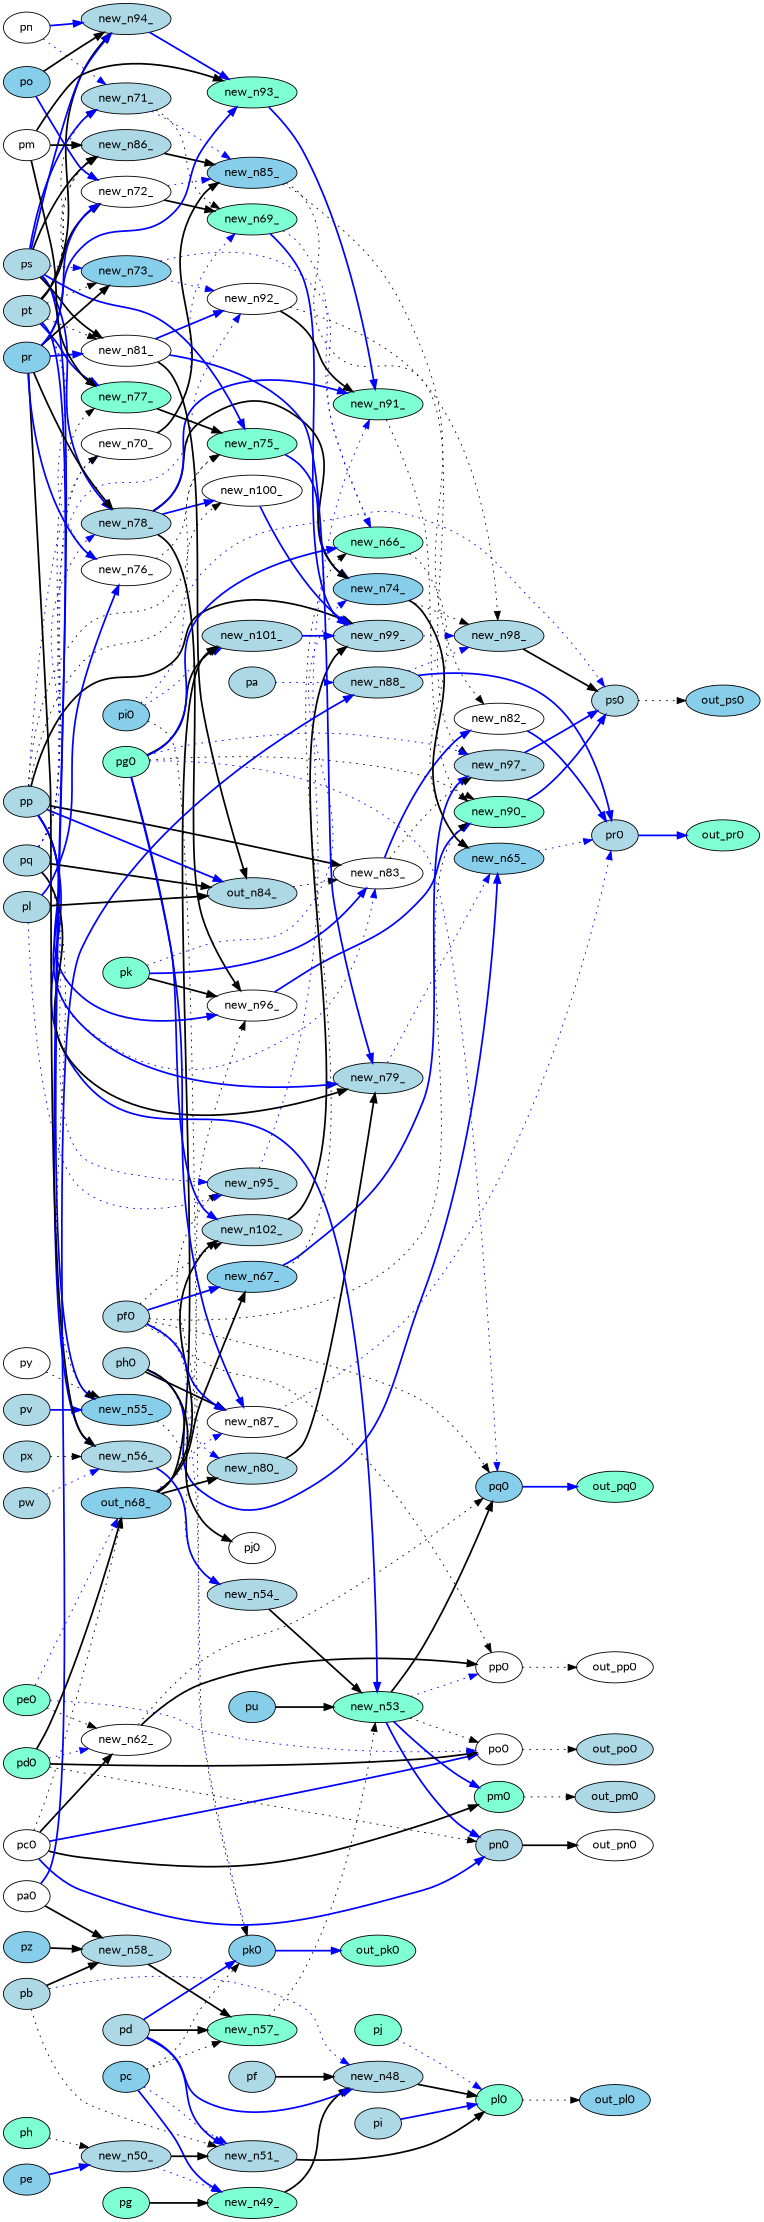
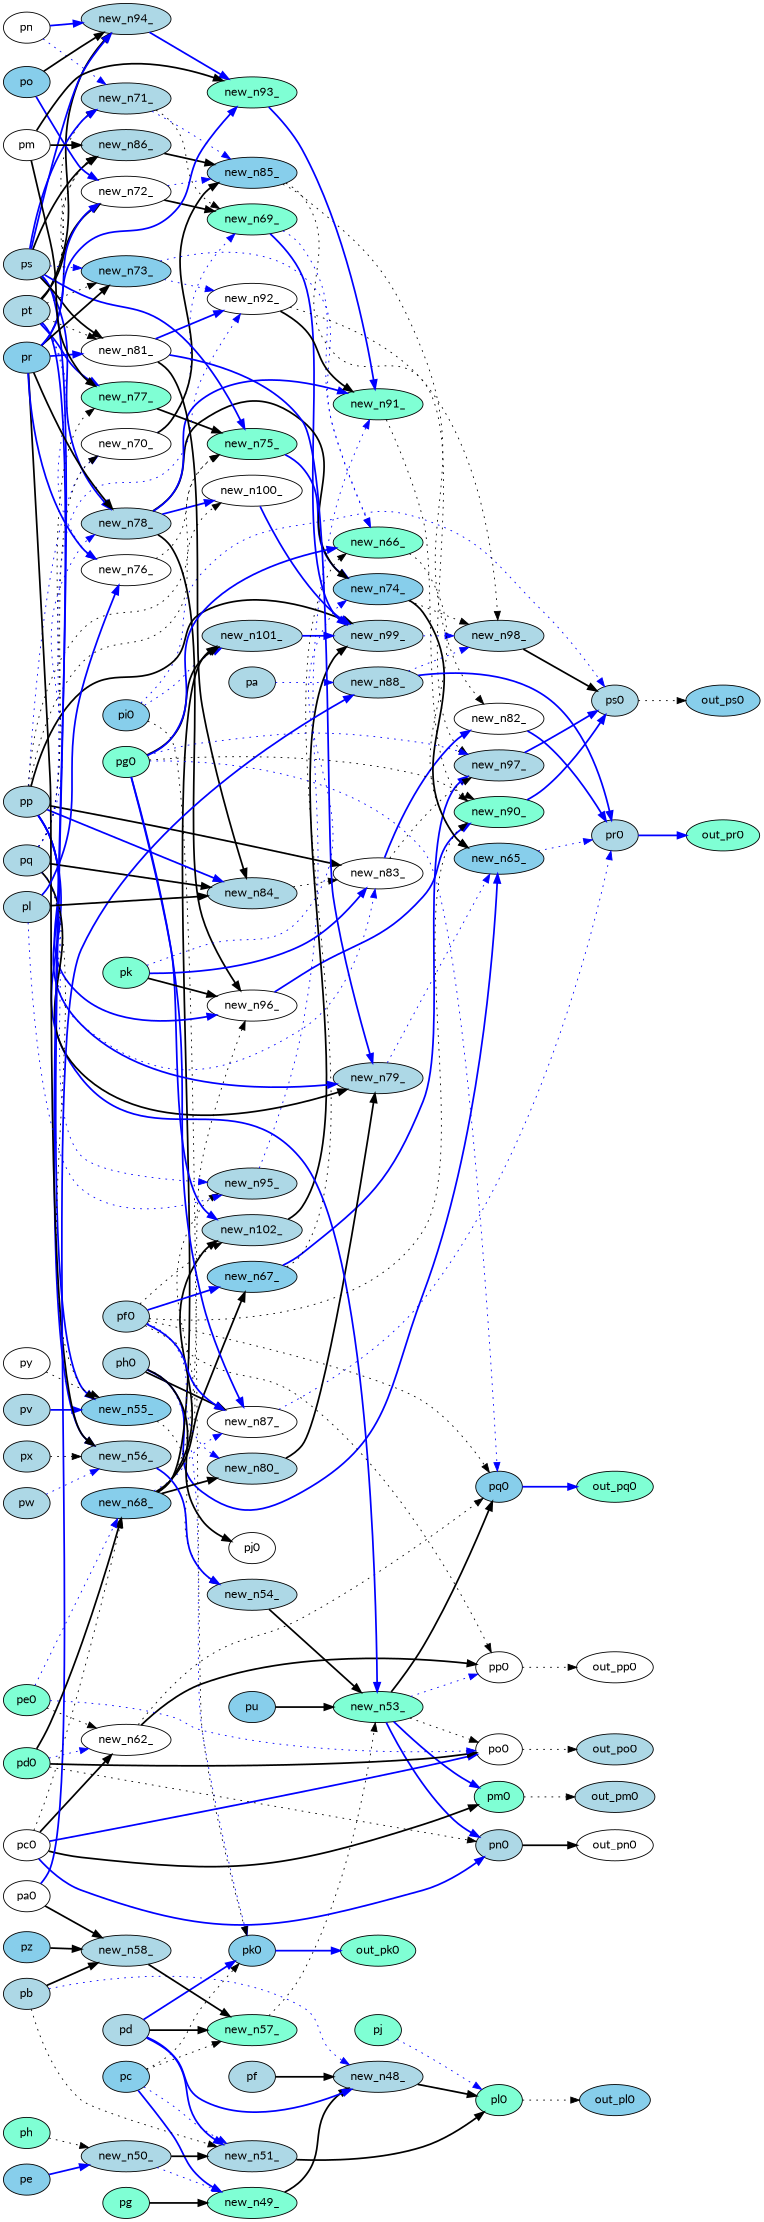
(252, 893) -> (252, 893)
(126, 1503) -> (126, 1503)
(378, 2123) -> none
